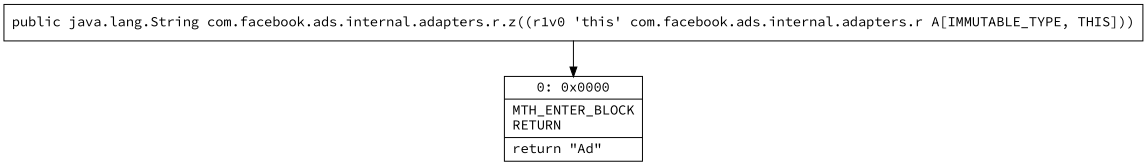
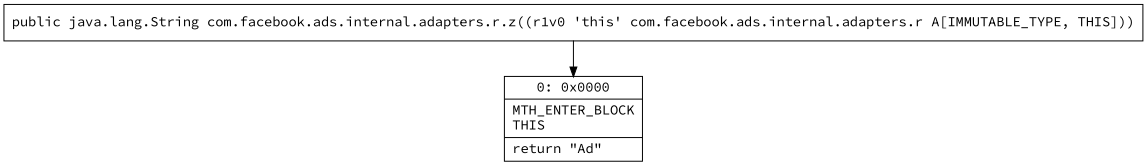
(537, 125) -> (529, 125)
